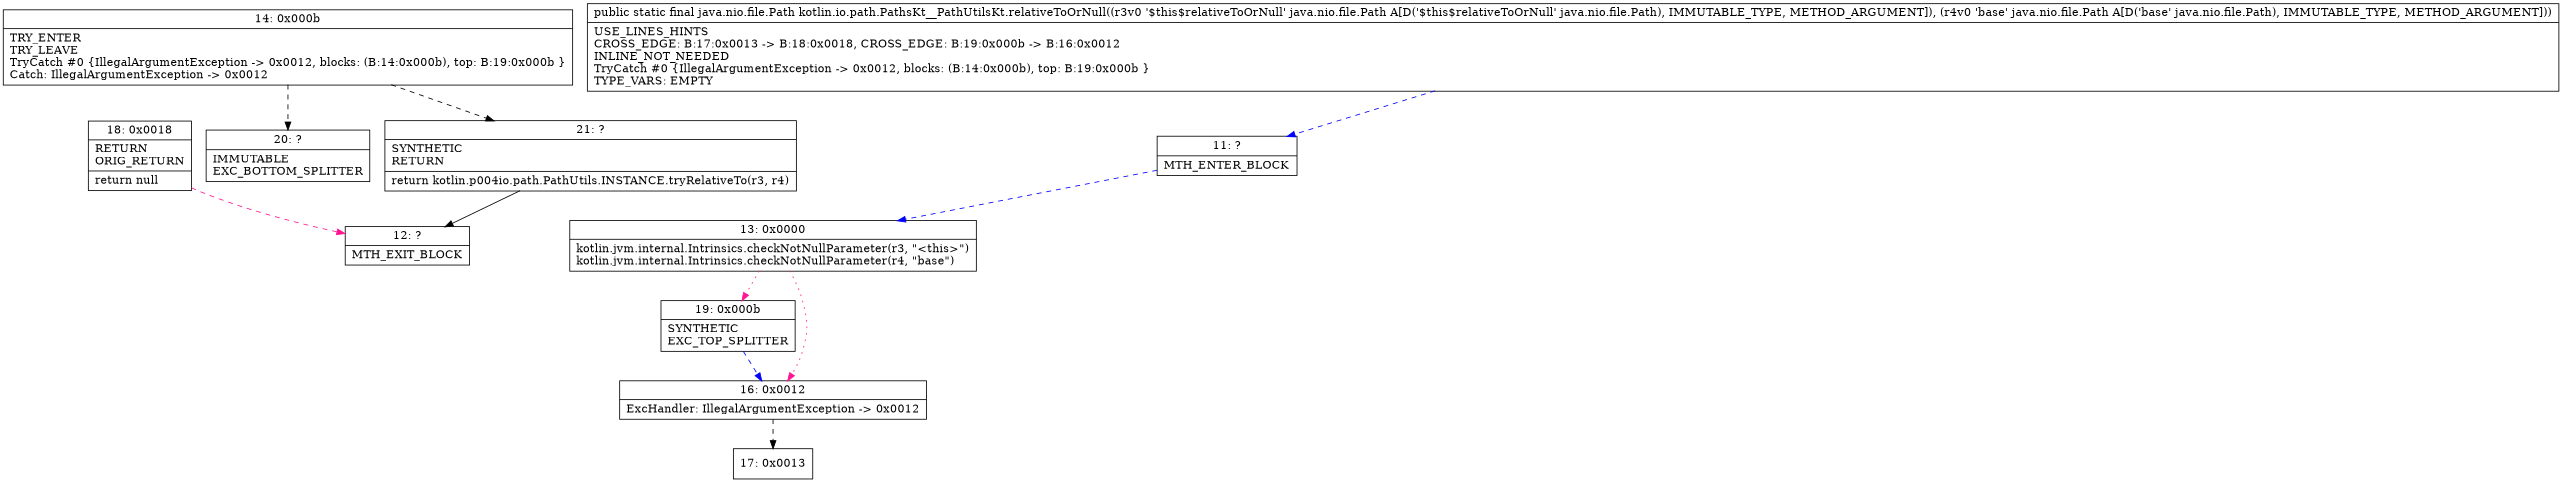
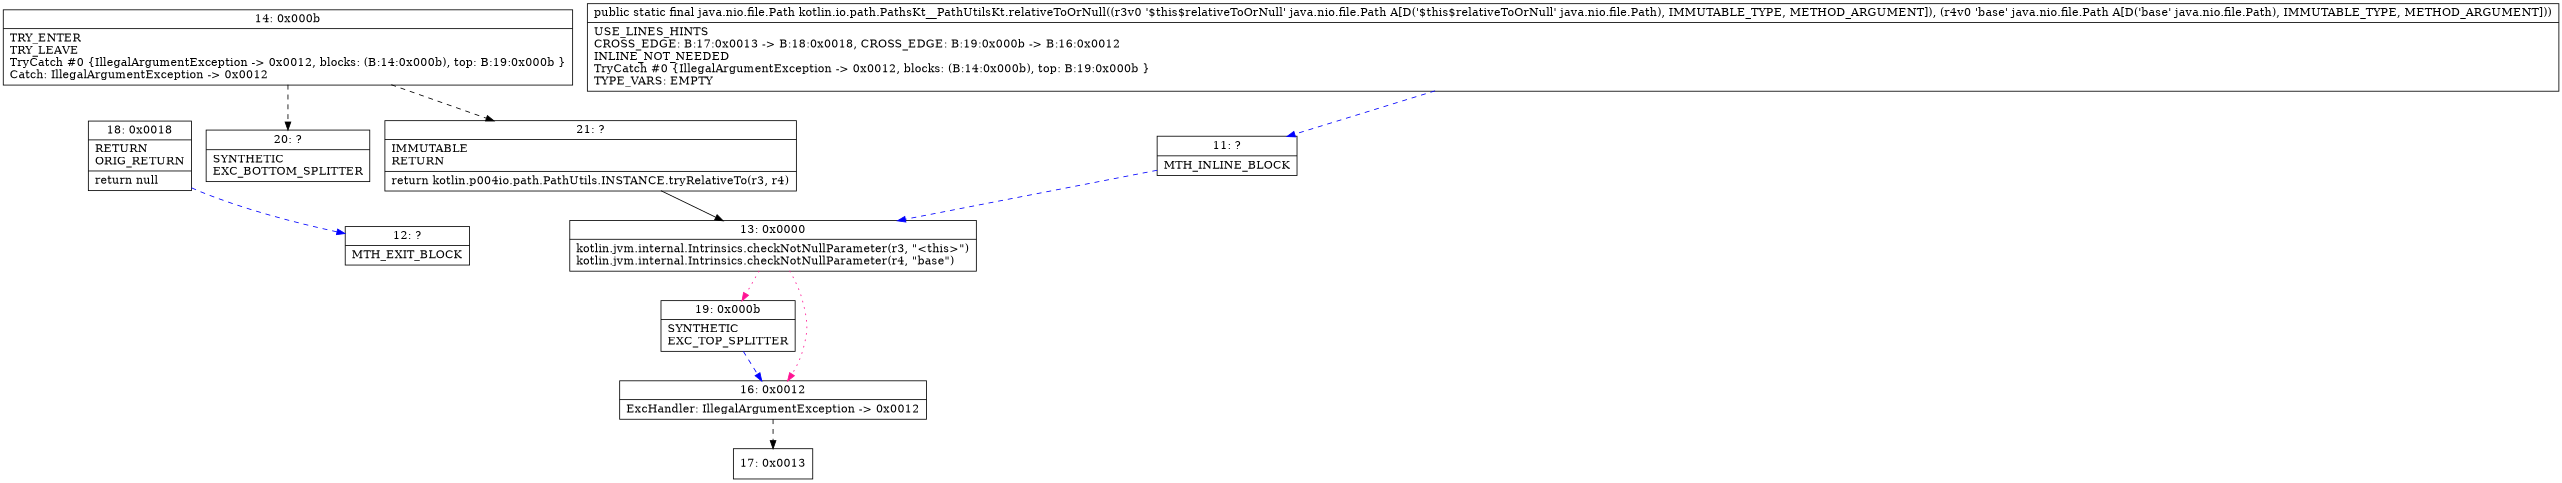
(427, 149) -> (430, 149)
(251, 159) -> (249, 159)
(1227, 165) -> (1227, 165)
(486, 207) -> (688, 204)
(263, 213) -> (263, 213)
